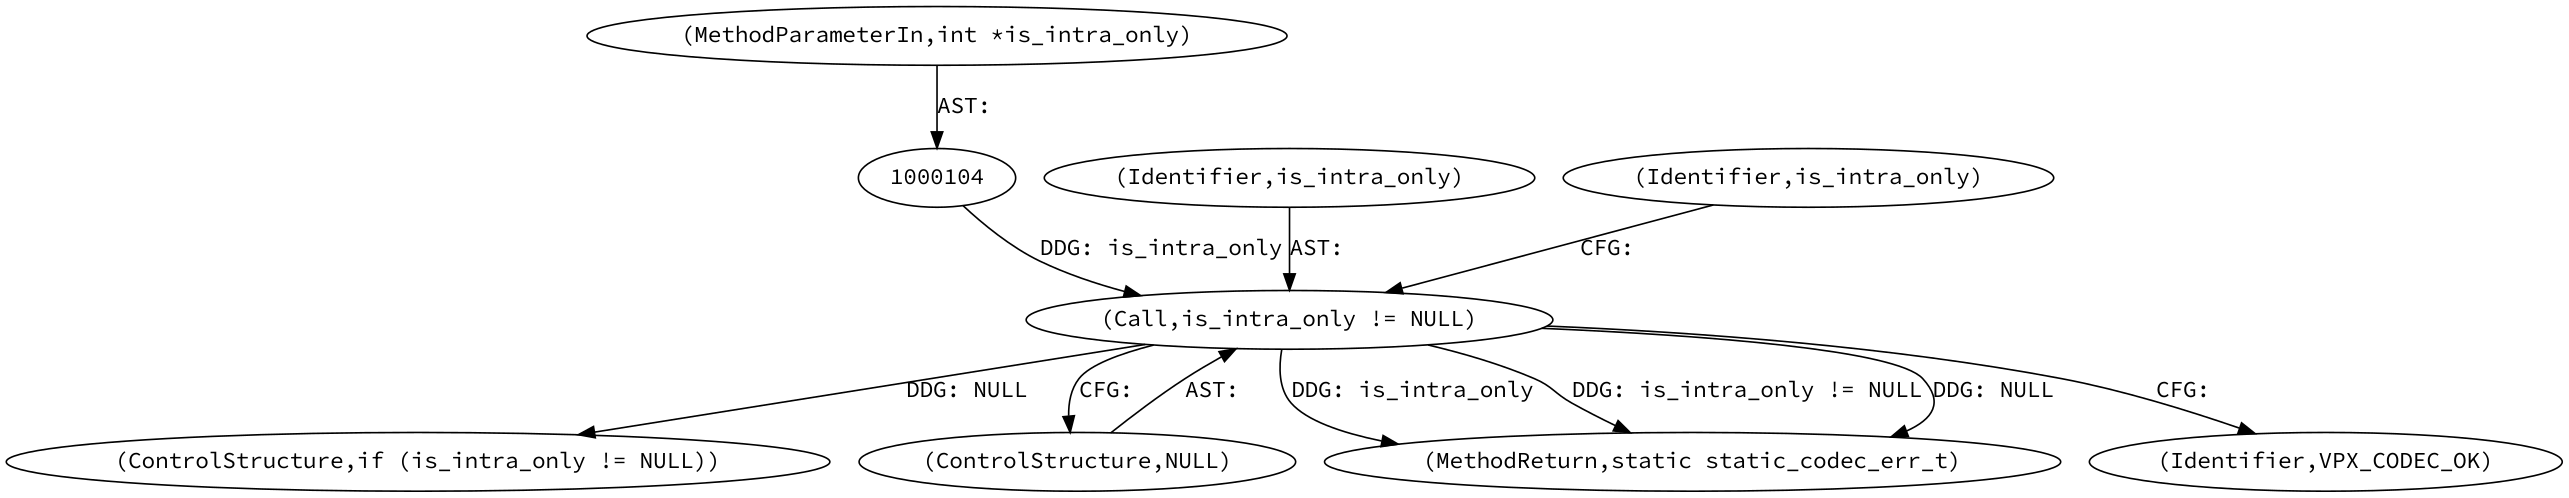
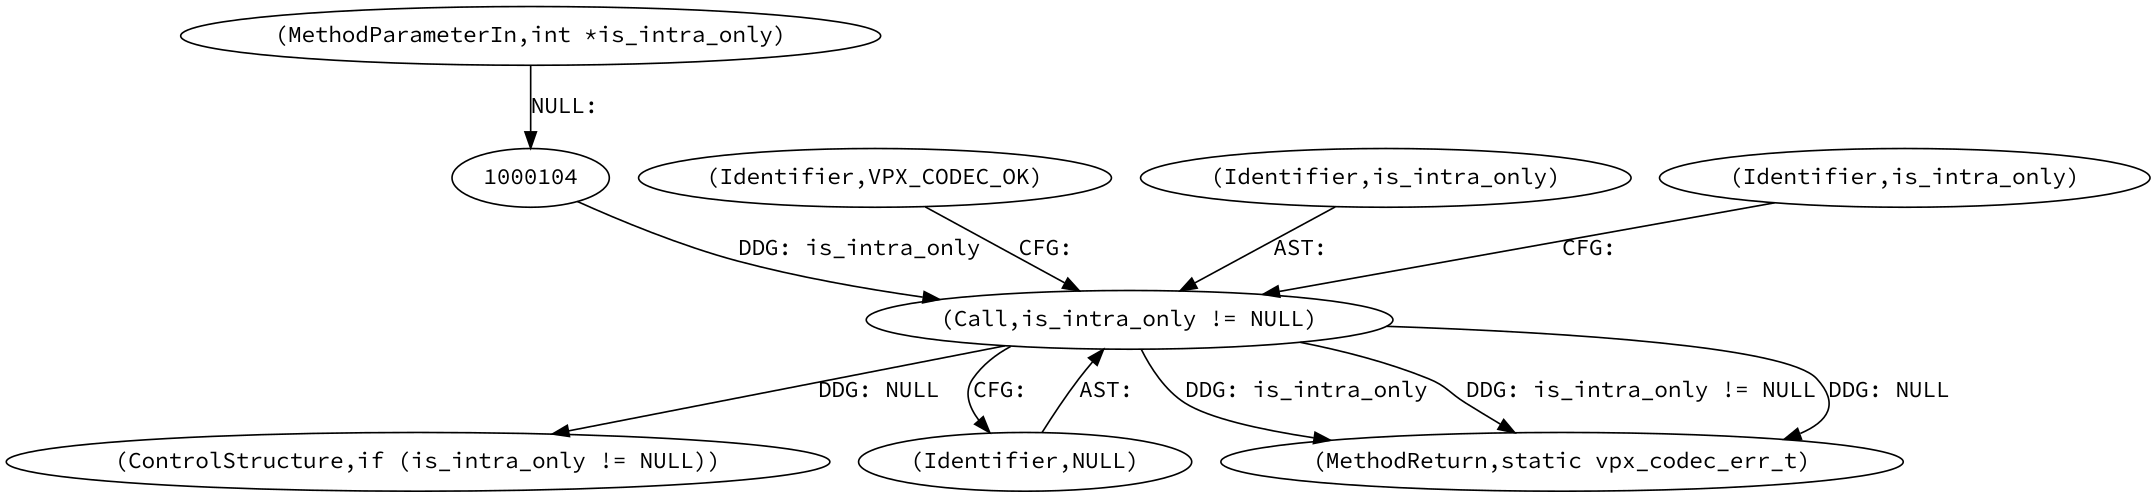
(971, 107) -> (571, 107)
(1897, 354) -> (995, 245)
(1077, 462) -> (1025, 462)
(1693, 462) -> (1562, 462)
